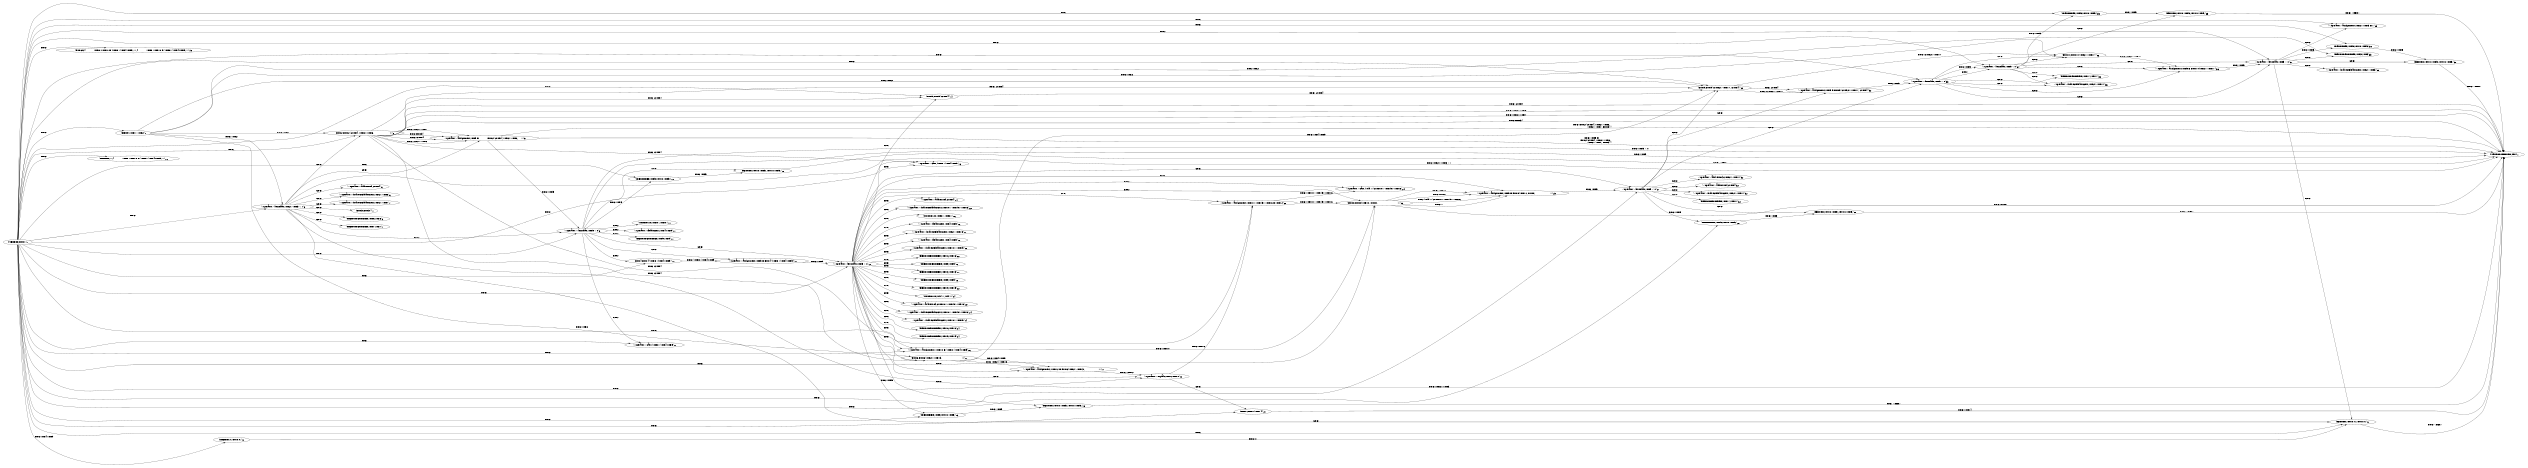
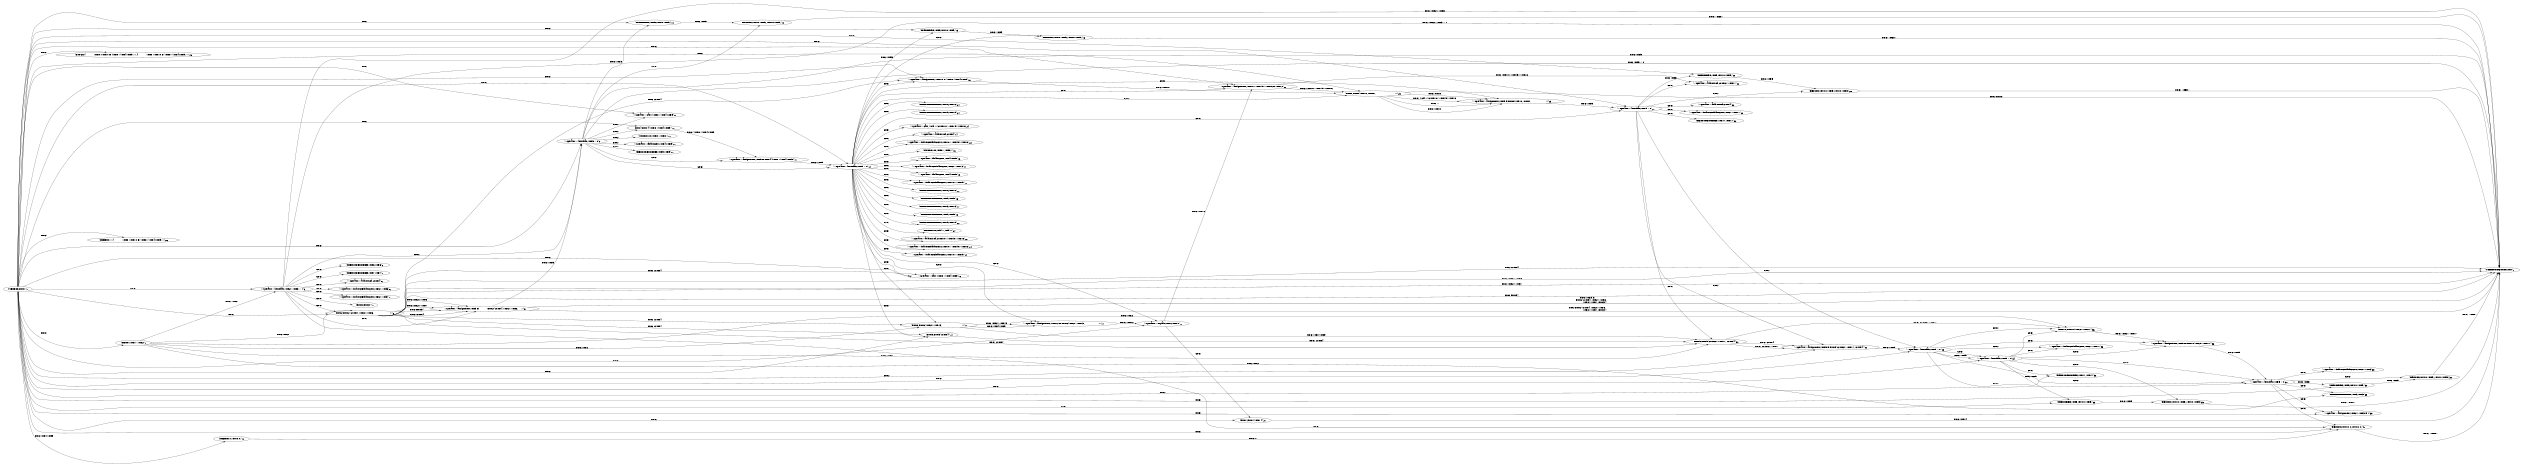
(804, 63) -> (883, 377)
(1314, 196) -> (1483, 76)
